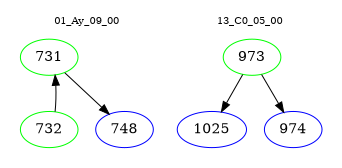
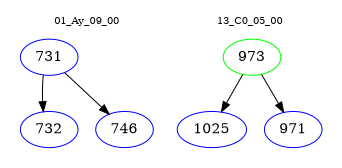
(49, 57) -> (49, 57)
(56, 99) -> (42, 88)
(49, 130) -> (49, 130)
(125, 130) -> (125, 130)
(293, 130) -> (293, 130)
